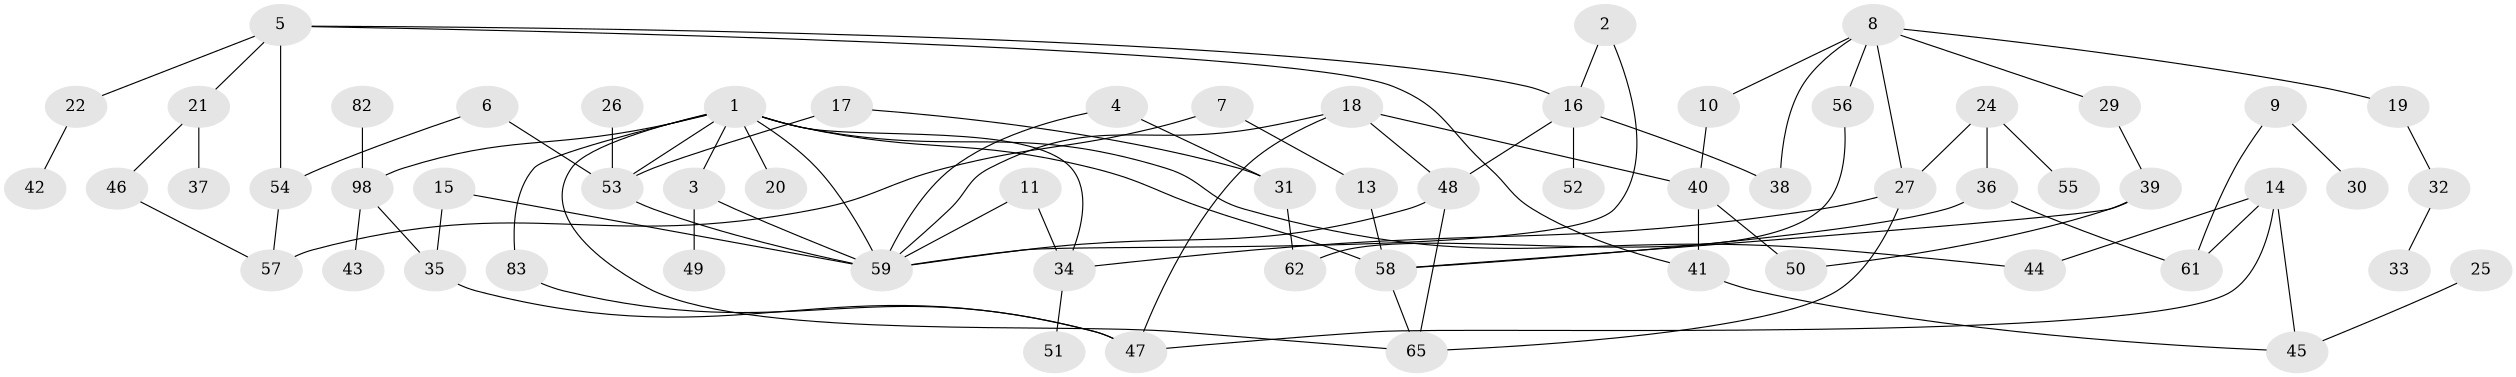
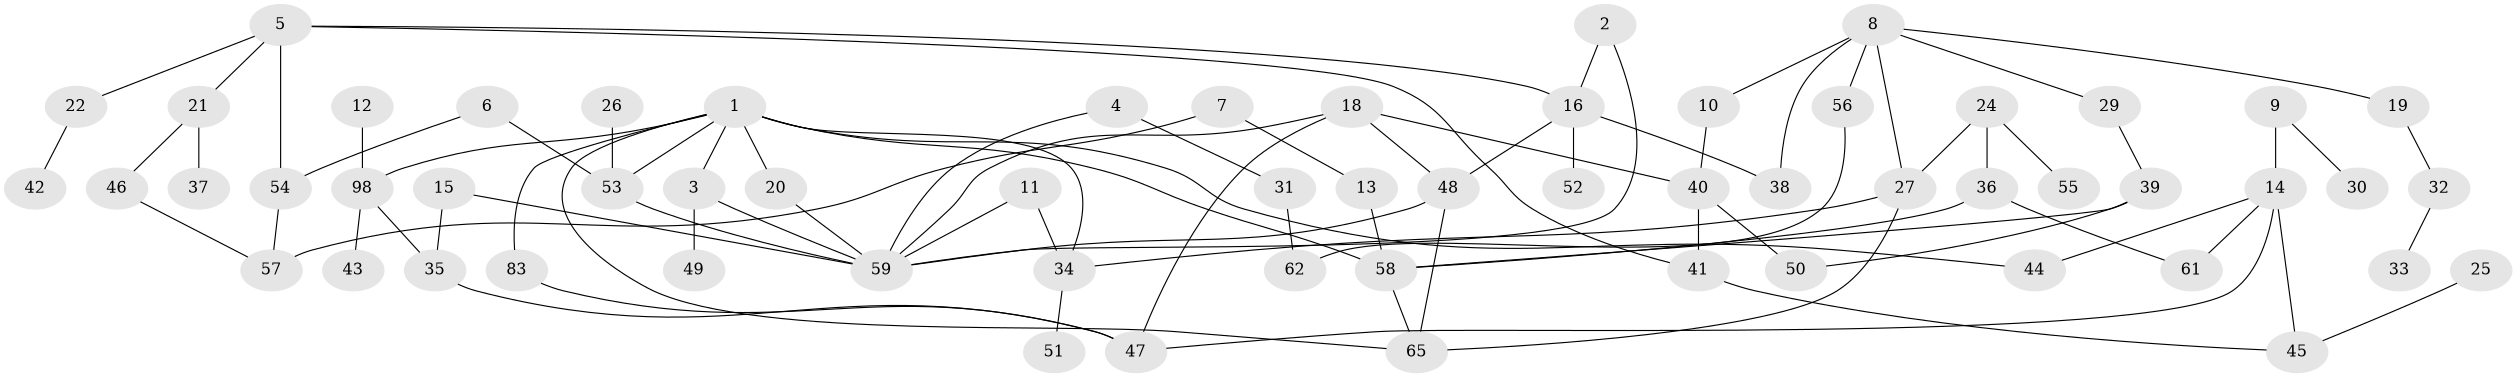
(362, 107) -> (362, 107)
(842, 107) -> none
(825, 177) -> (829, 230)
(2226, 186) -> (2276, 148)
